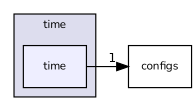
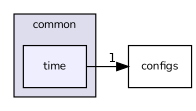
(55, 25) -> (55, 25)
